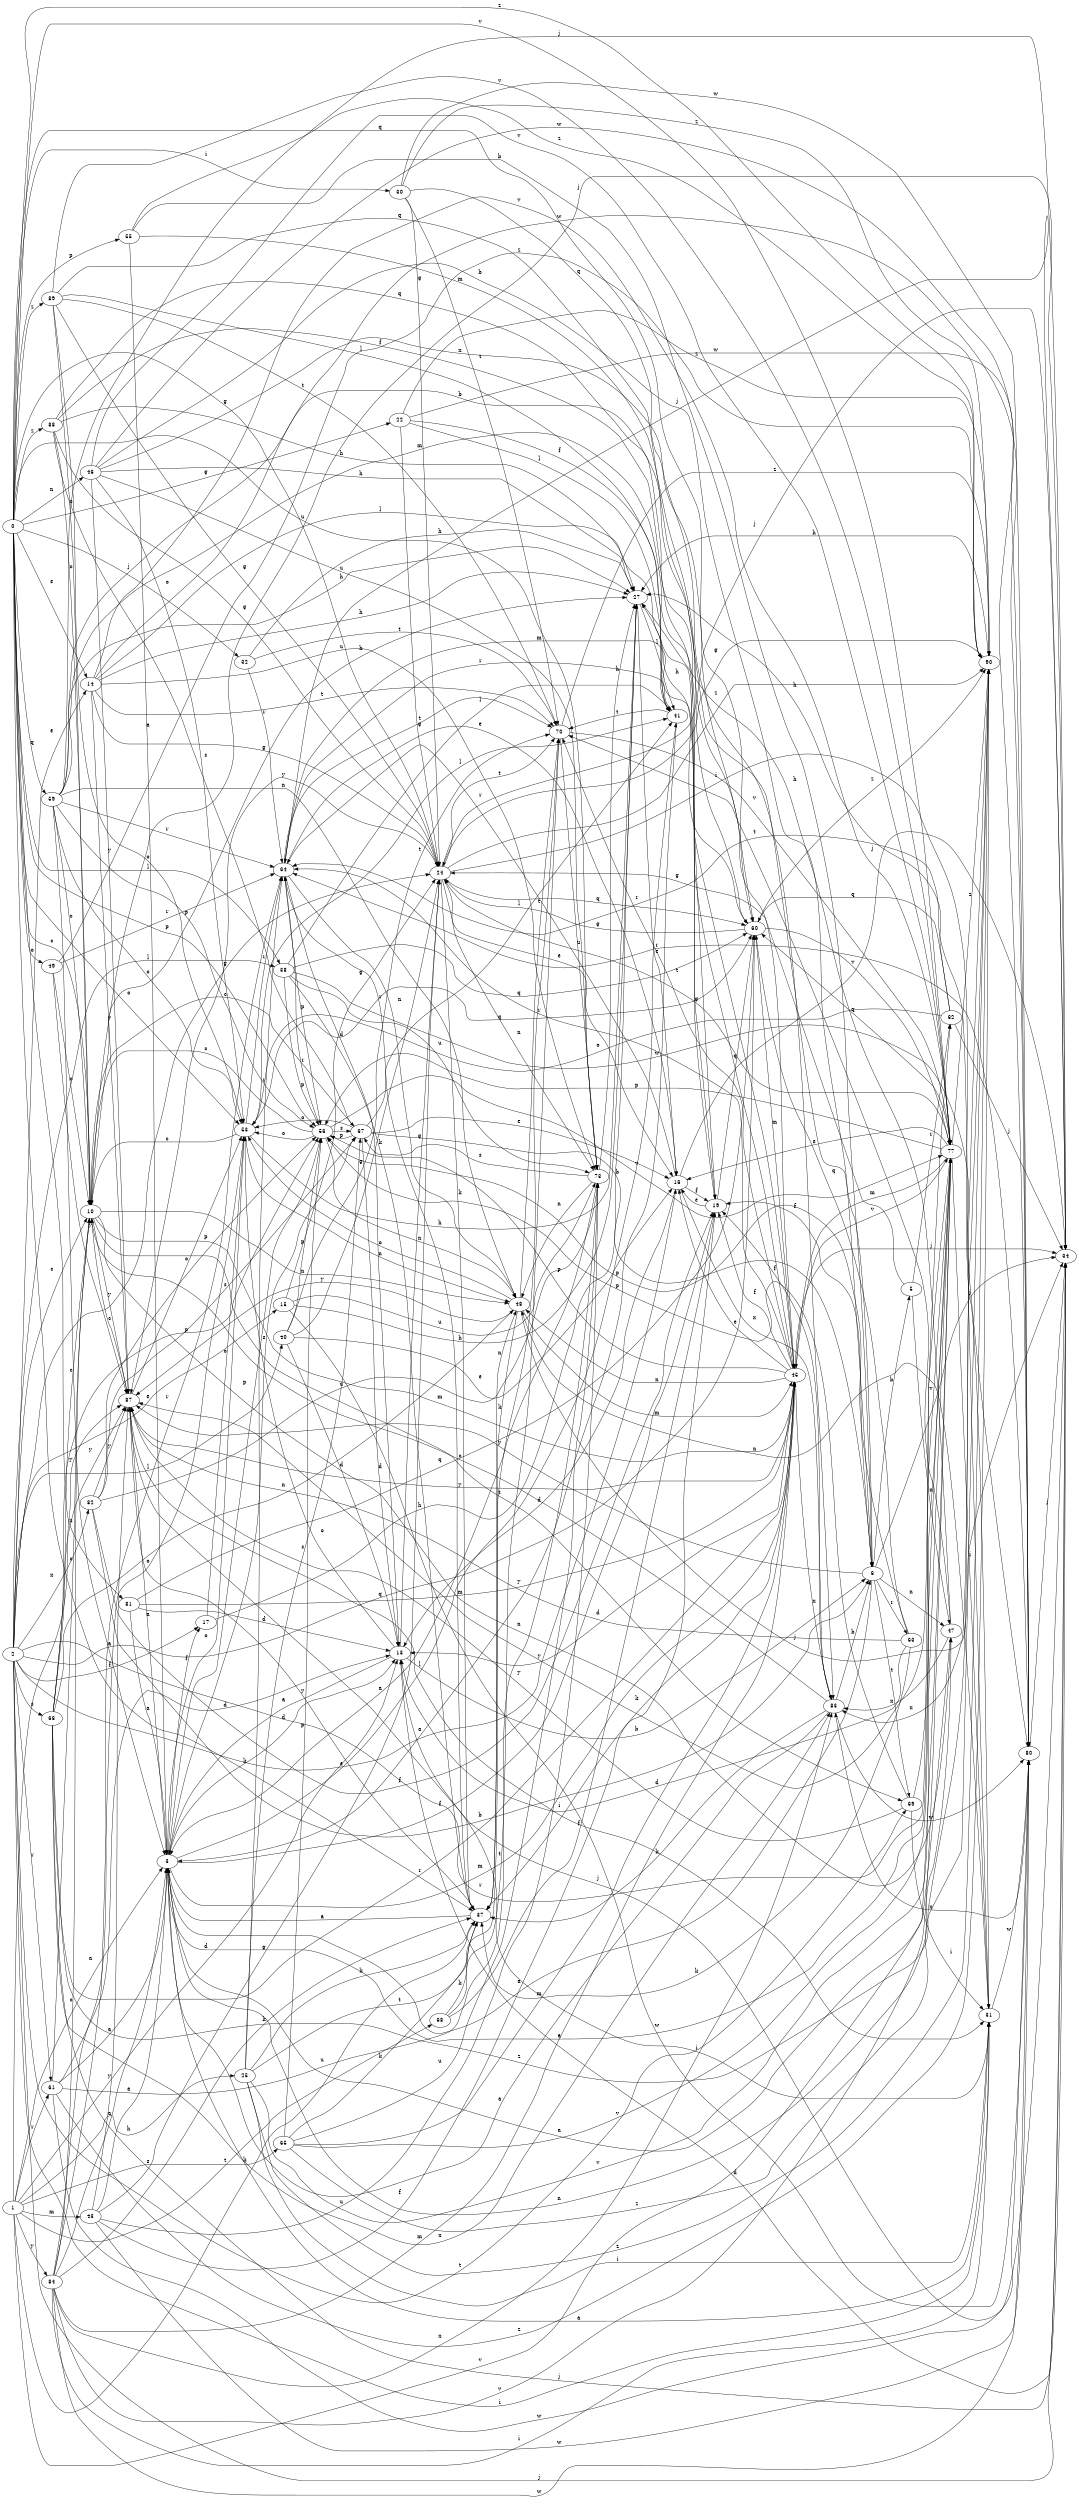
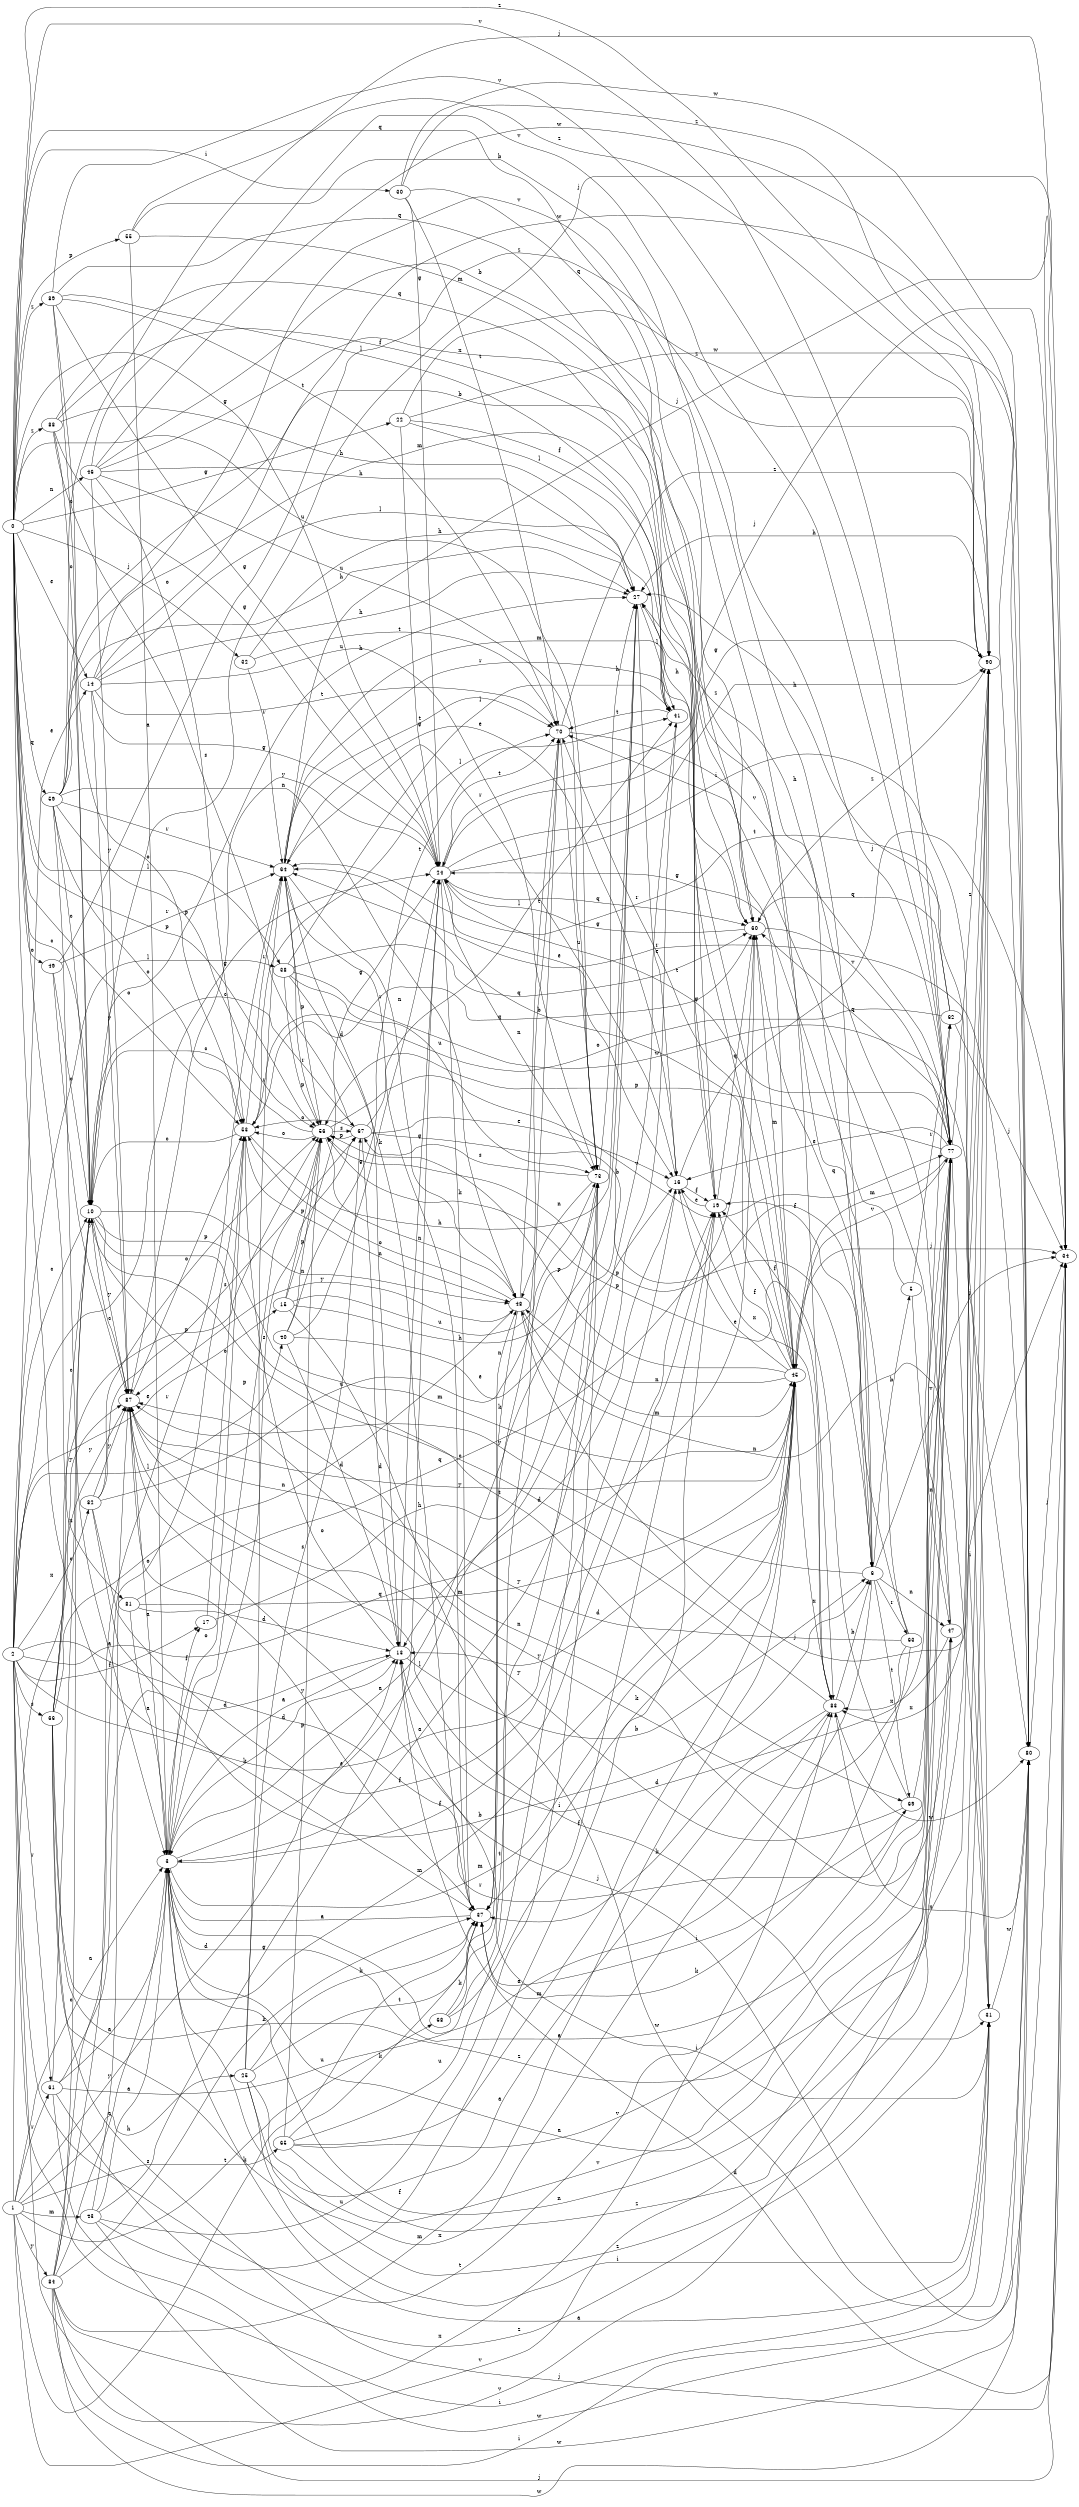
(539, 1010) -> (539, 1010)
none -> (305, 1212)
(420, 1871) -> (420, 1871)
(920, 1901) -> (690, 1944)
